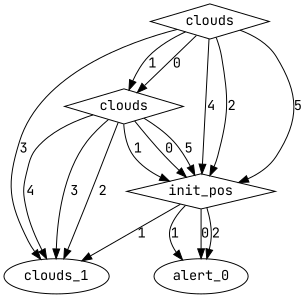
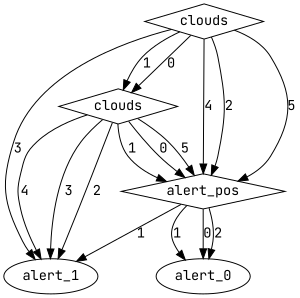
(201, 191) -> (203, 191)
(57, 276) -> (51, 276)
